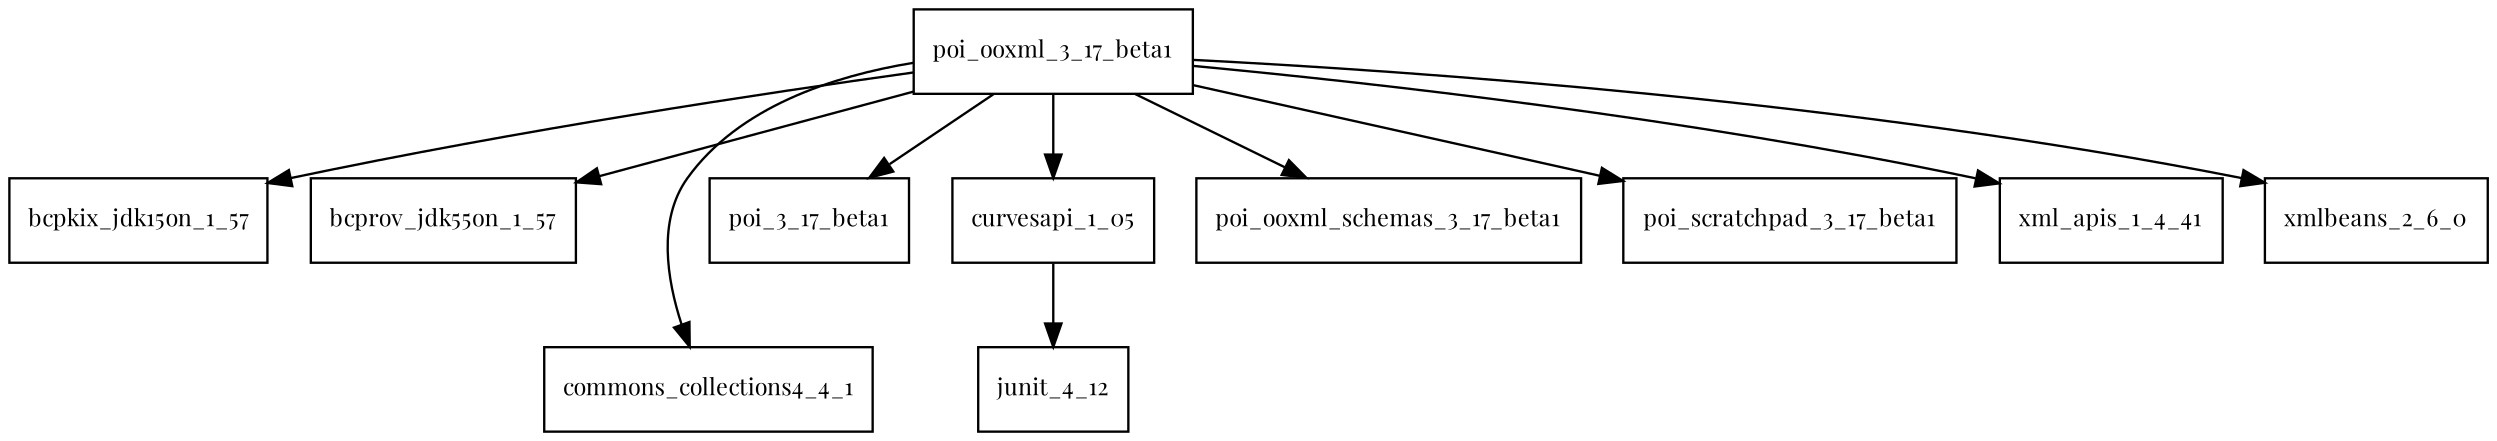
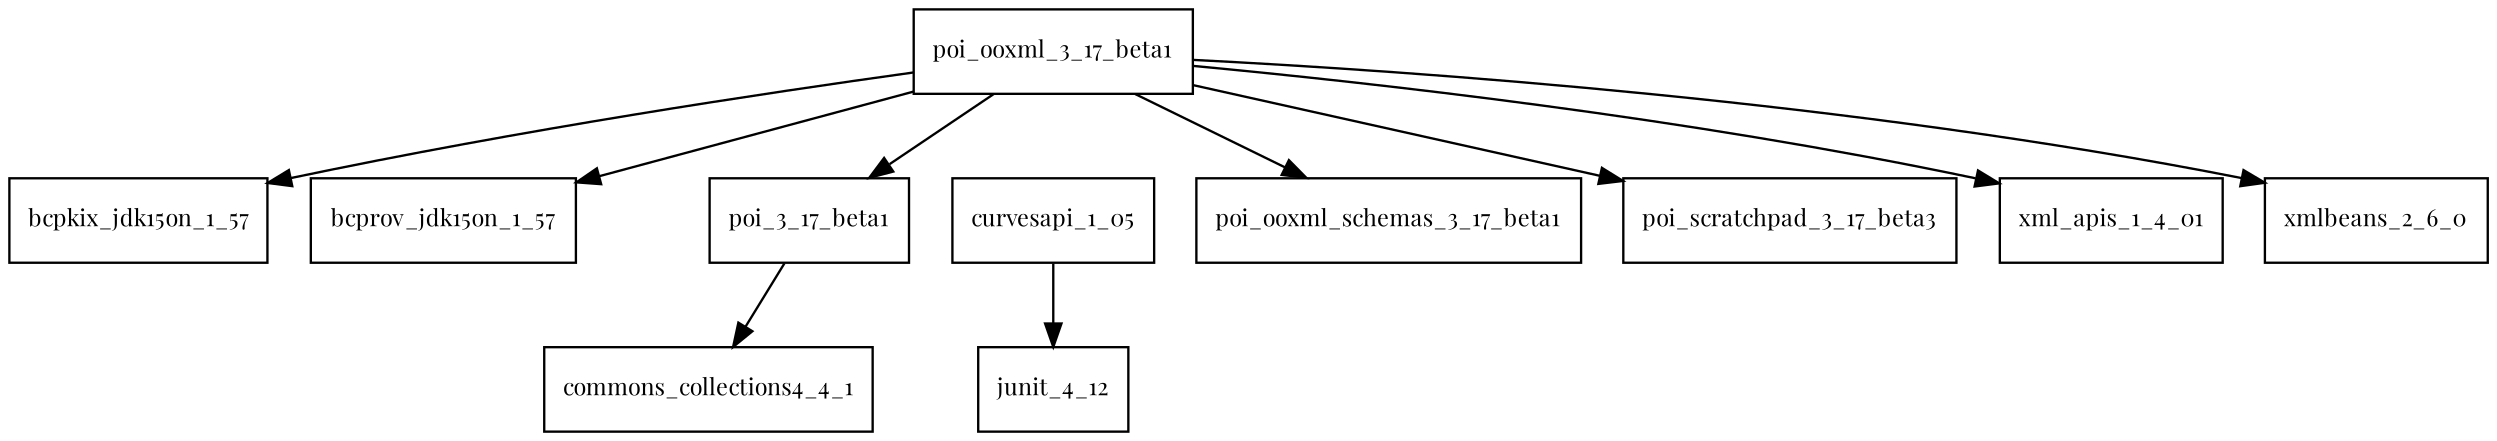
(750, 121) -> (765, 295)
(1053, 125) -> none
(443, 221) -> (443, 221)
(1790, 221) -> (1790, 221)
(2111, 221) -> (2111, 221)
